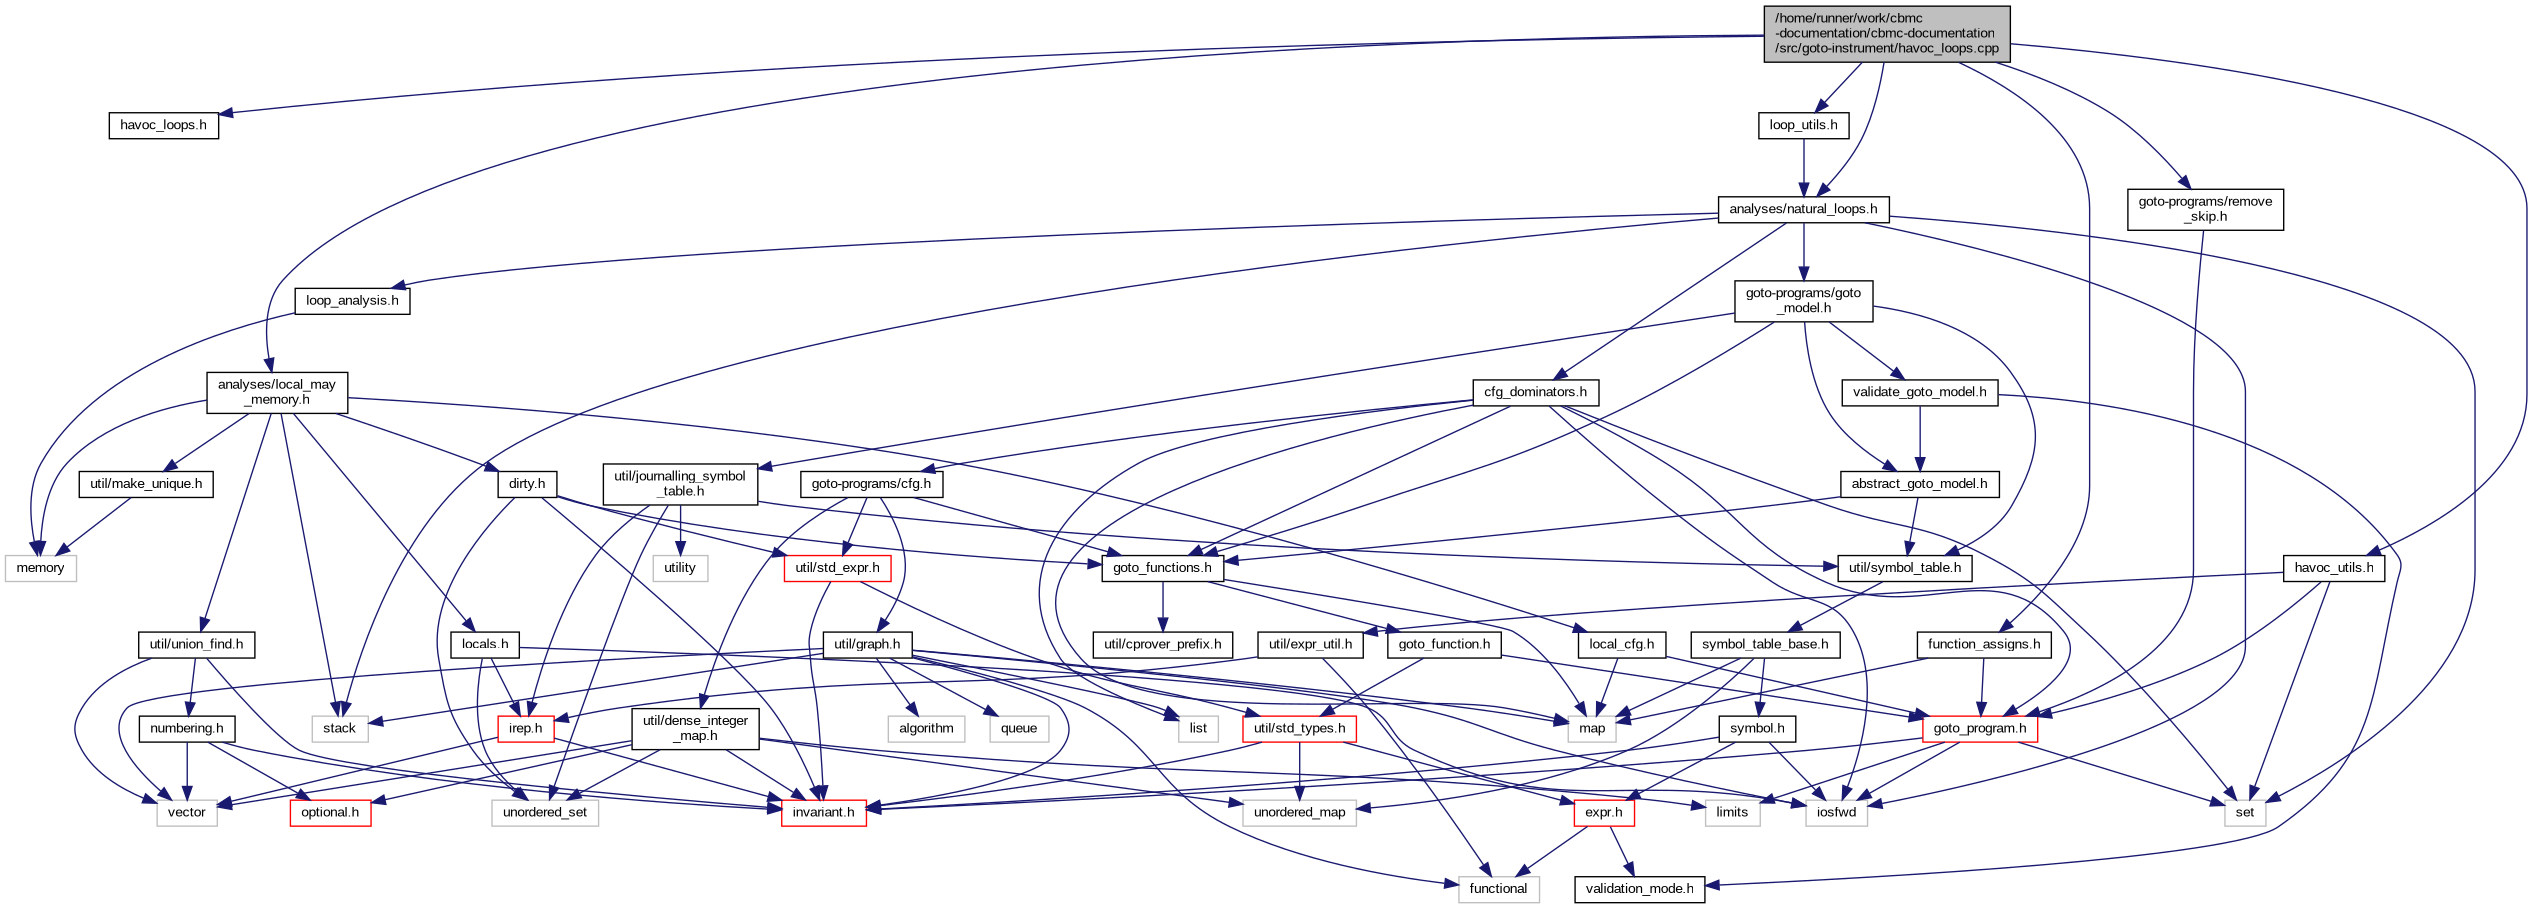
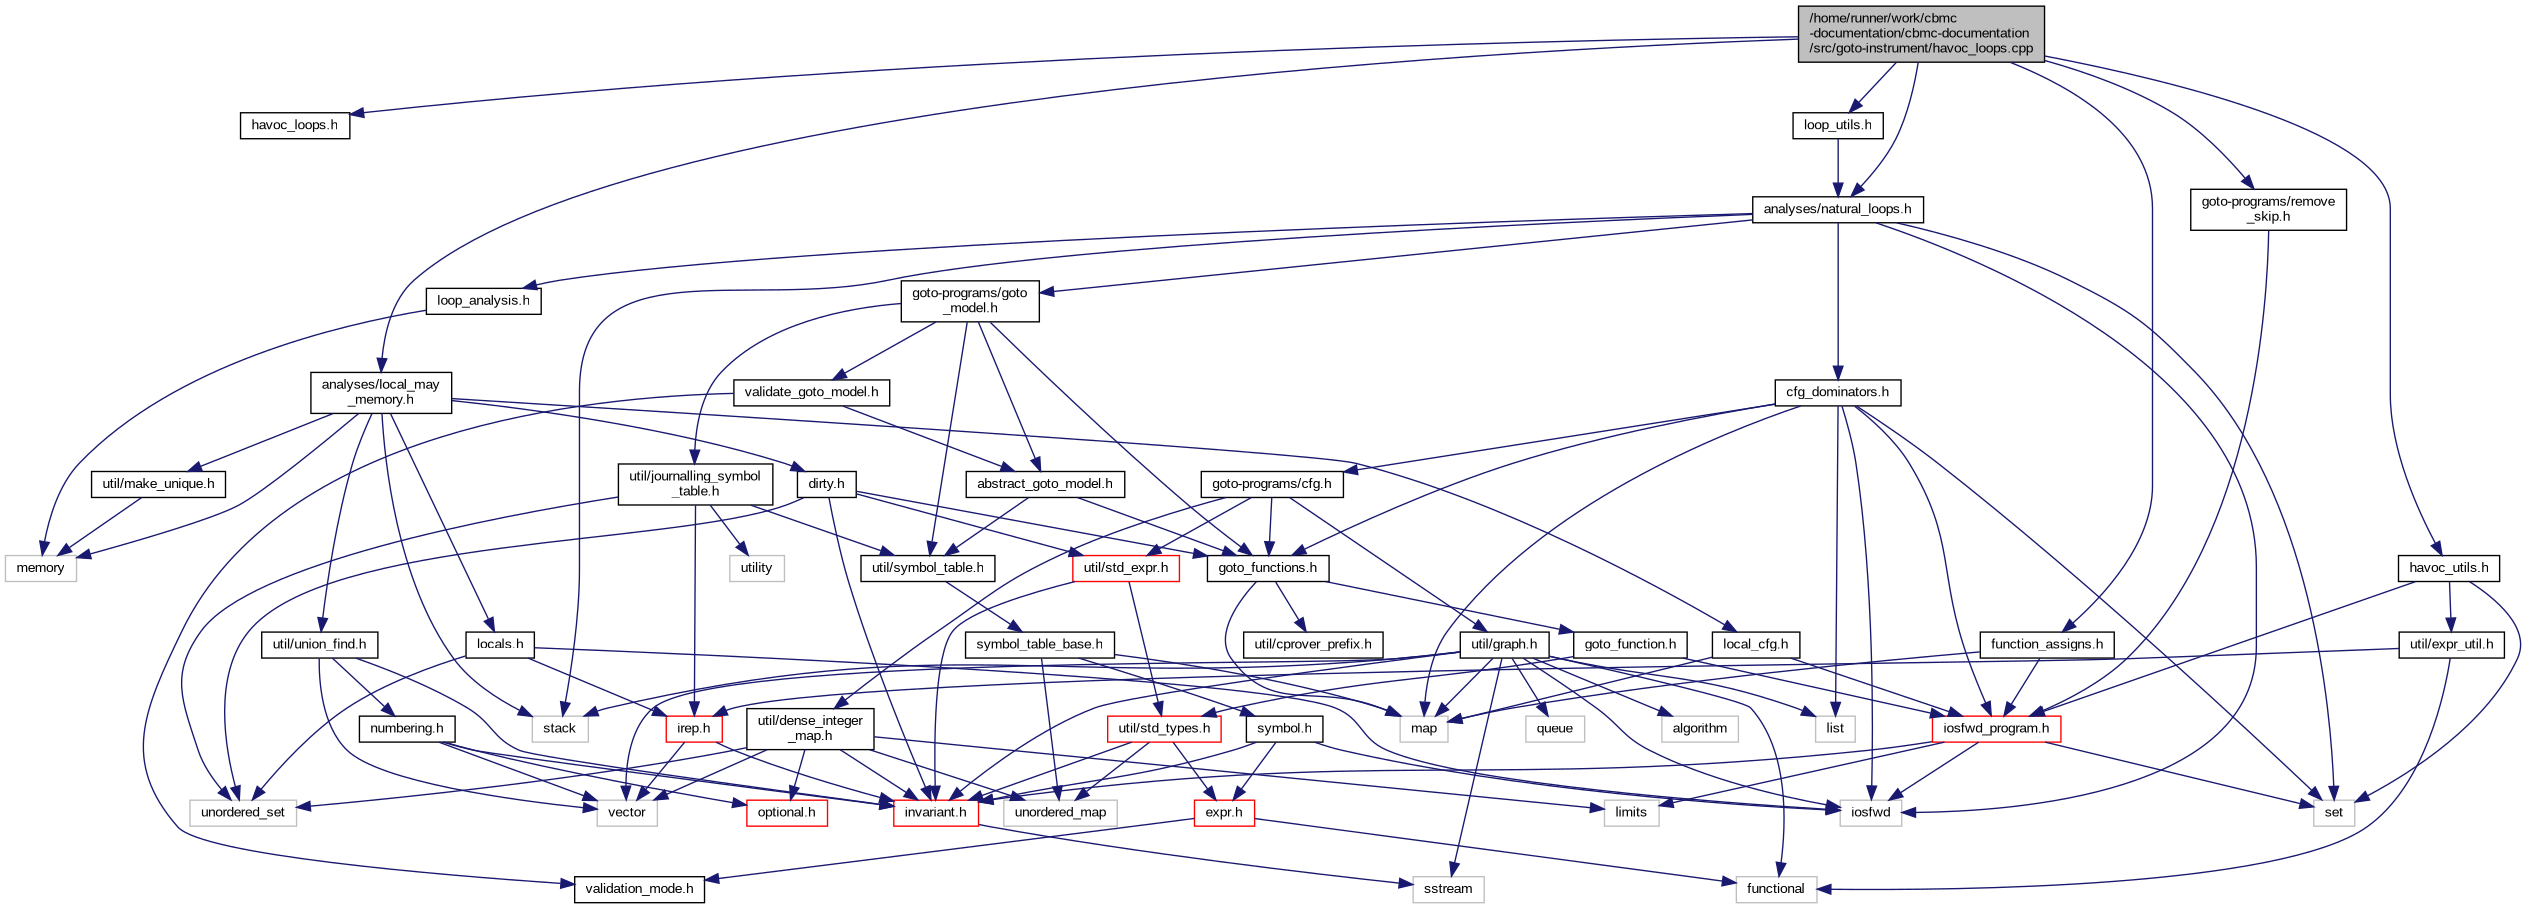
(1980, 729) -> (1997, 729)
none -> (1449, 890)
